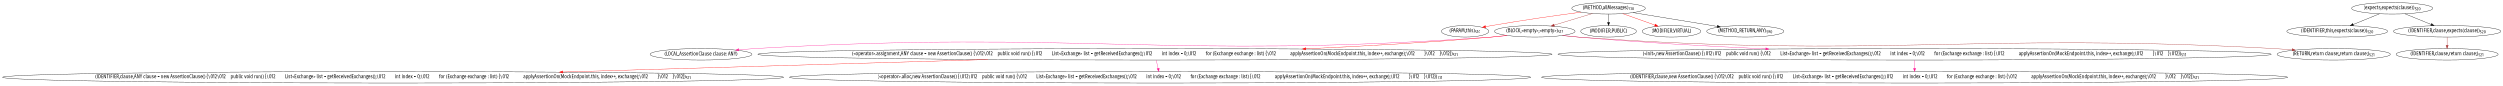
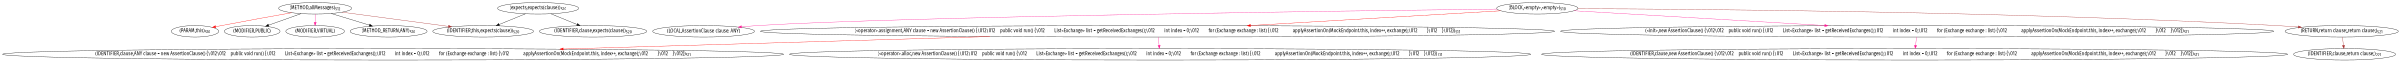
(1631, 8) -> (338, 8)
(1573, 19) -> (395, 19)
(1639, 19) -> (315, 18)
(1561, 31) -> (1563, 8)
(1769, 31) -> (413, 31)
(2447, 41) -> (2343, 41)
(2481, 54) -> (2379, 54)
